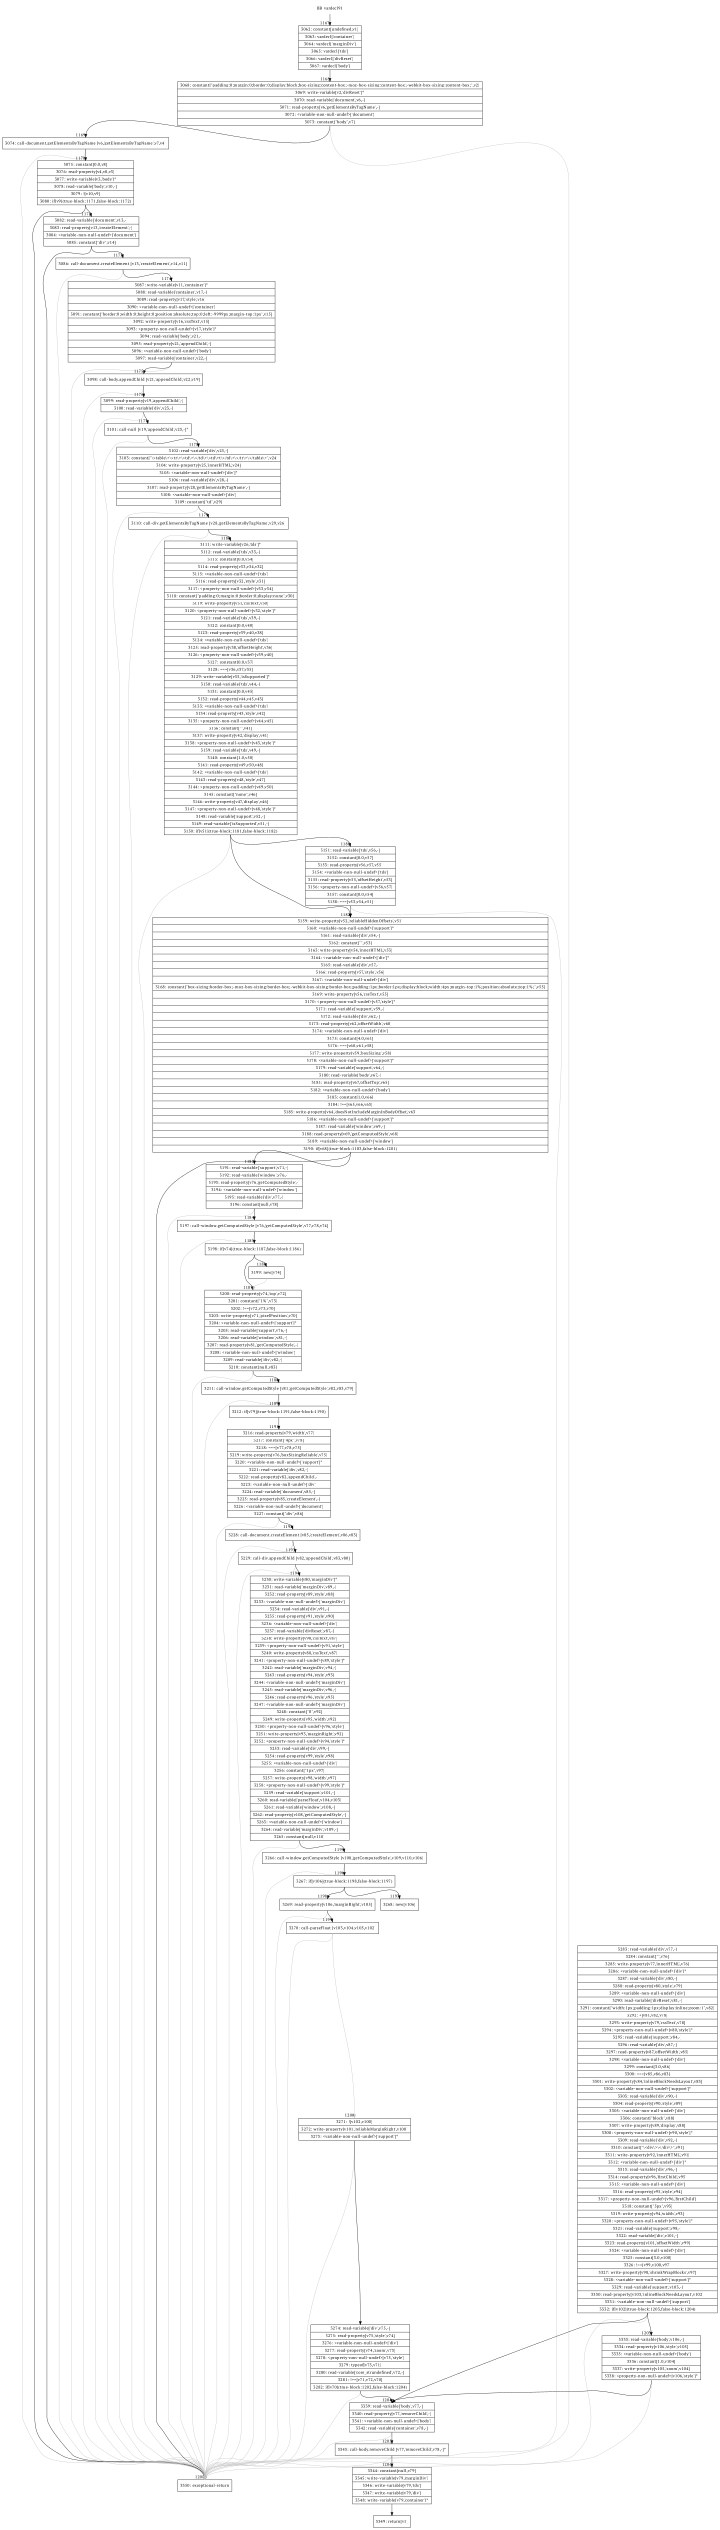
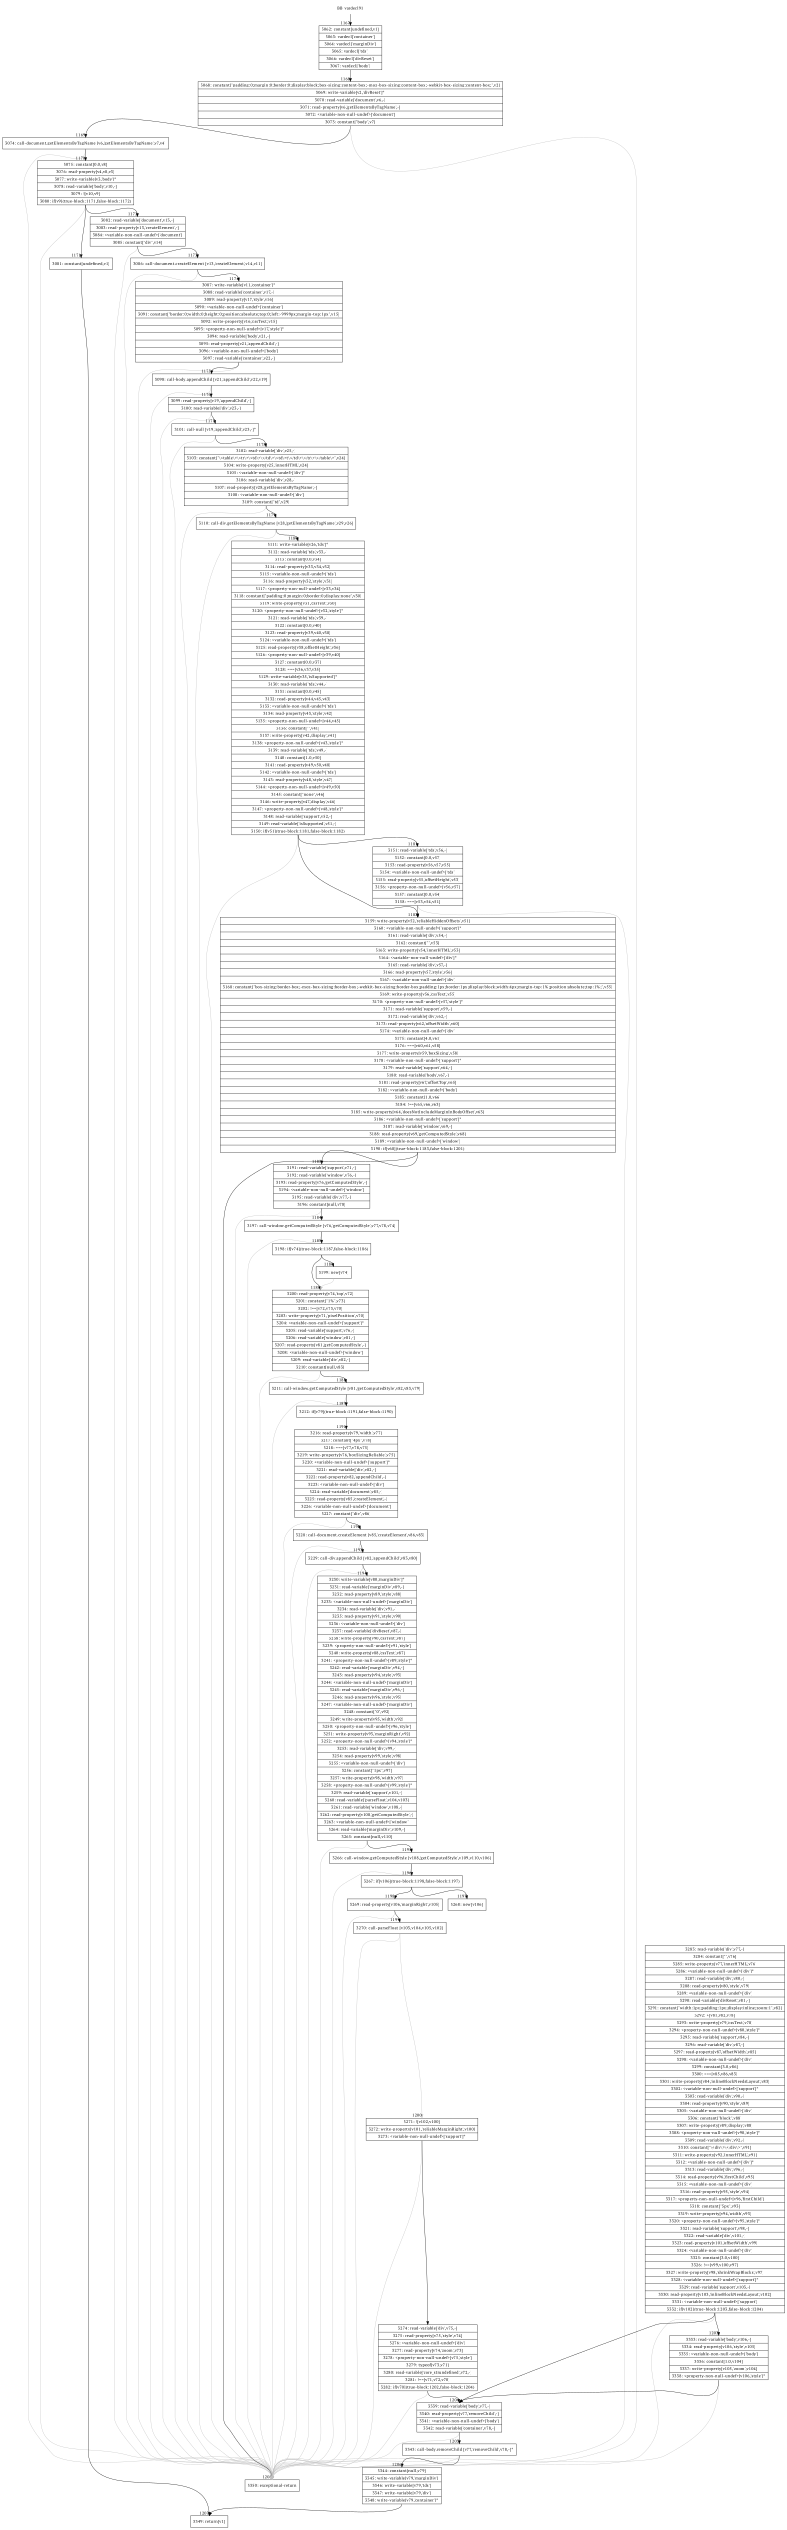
none -> (81, 264)
(35, 1389) -> (41, 1431)
(47, 1405) -> (114, 1420)
